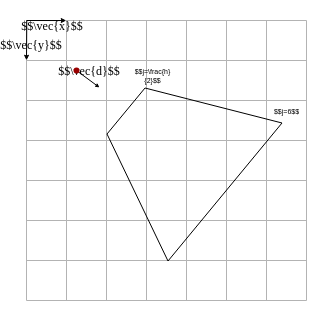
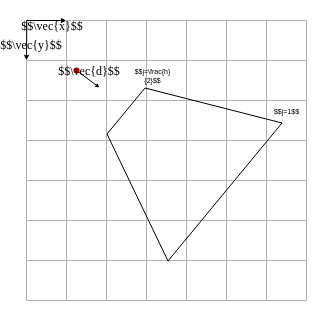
(287, 113) -> (287, 113)
